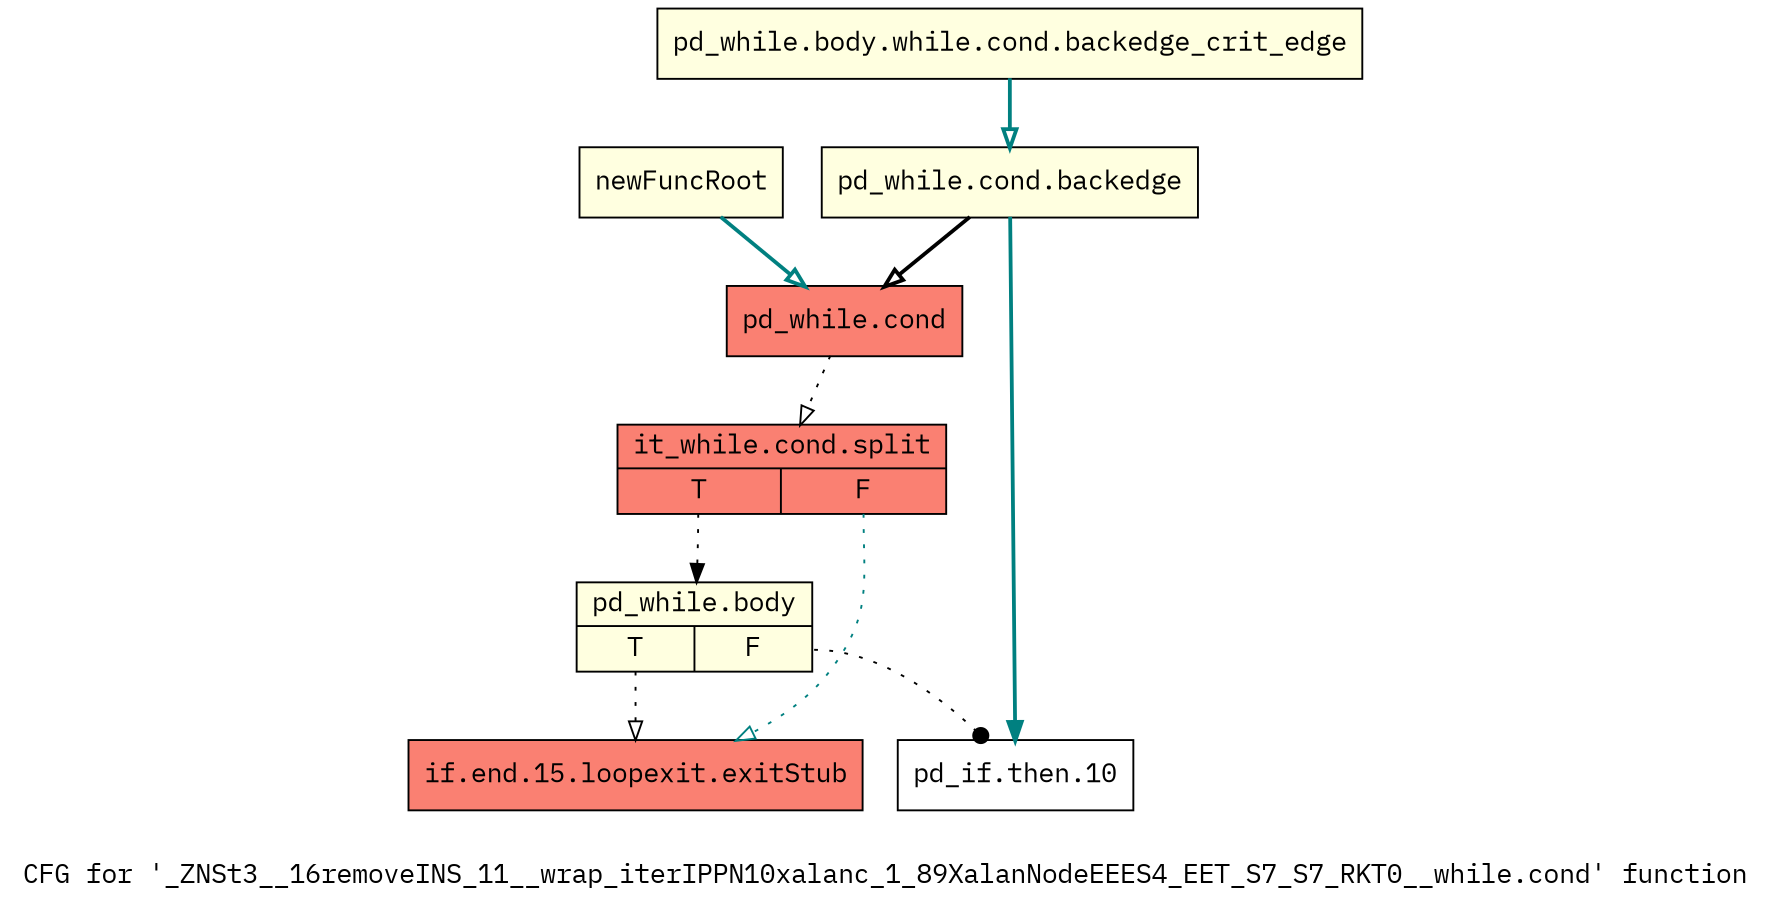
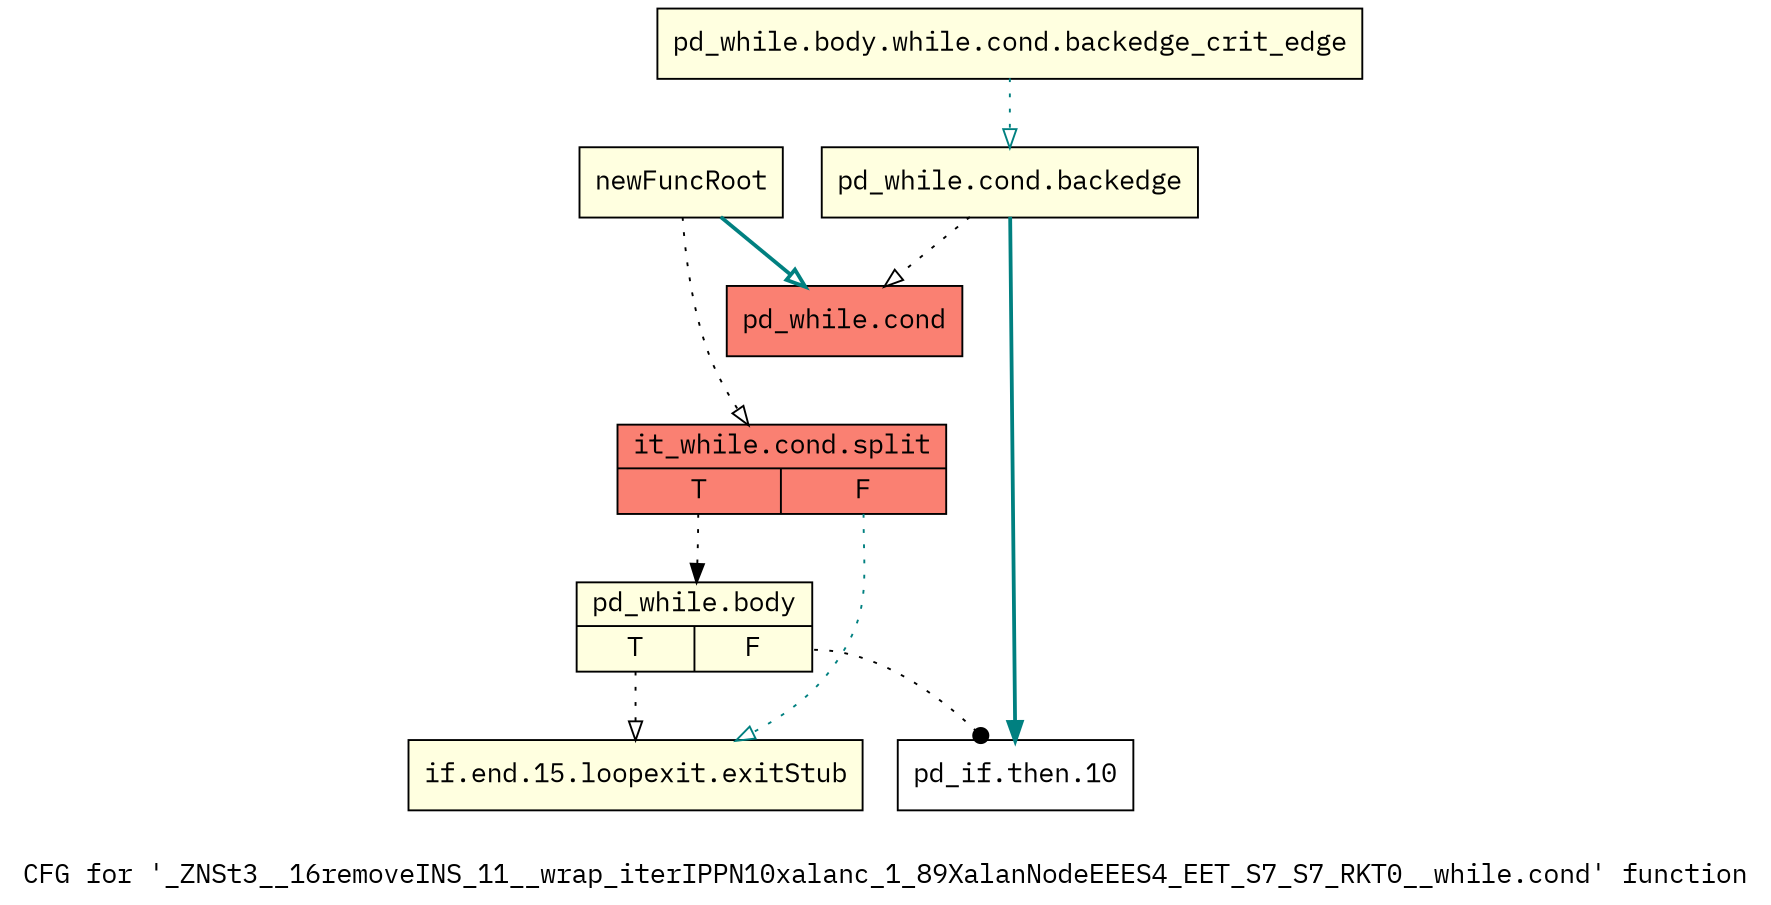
(1010, 104) -> (1010, 104)
(935, 246) -> (935, 246)
(819, 382) -> (698, 317)
(636, 775) -> (636, 775)
